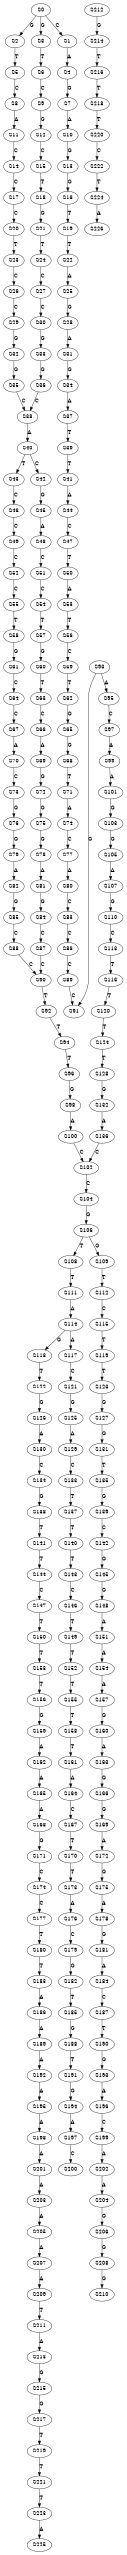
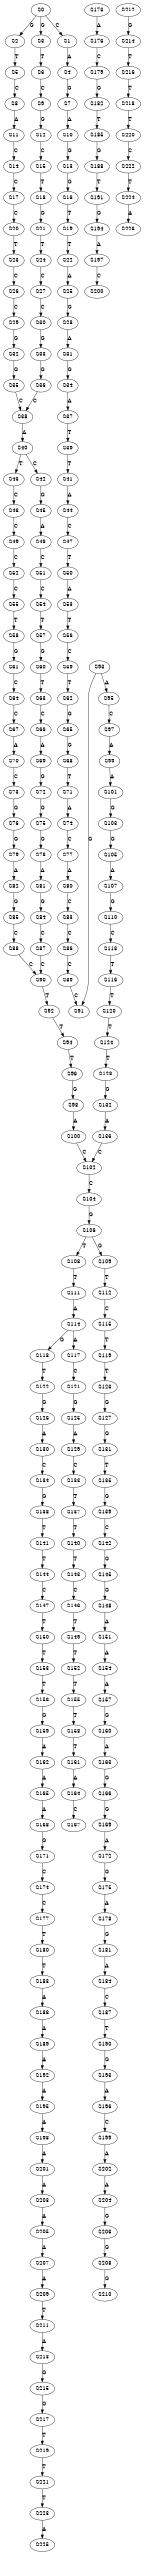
(71, 1857) -> none
